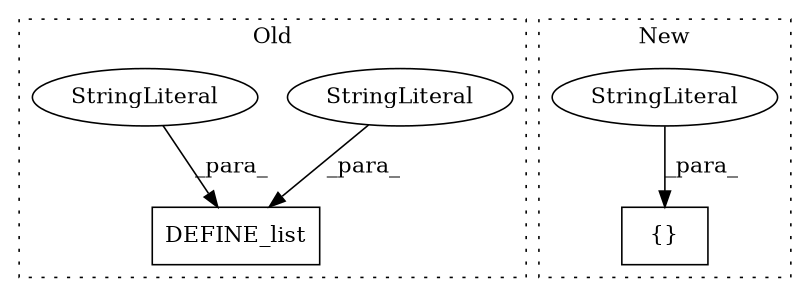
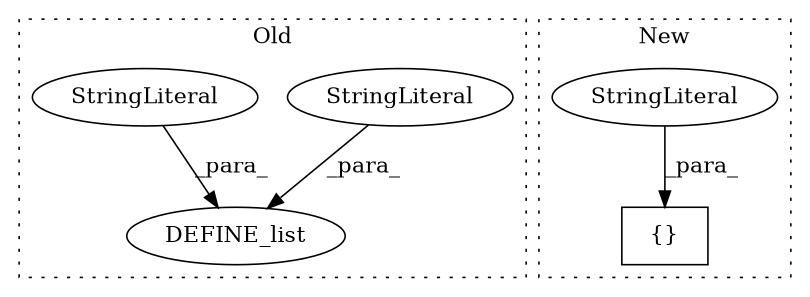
(236, 236) -> (236, 236)
